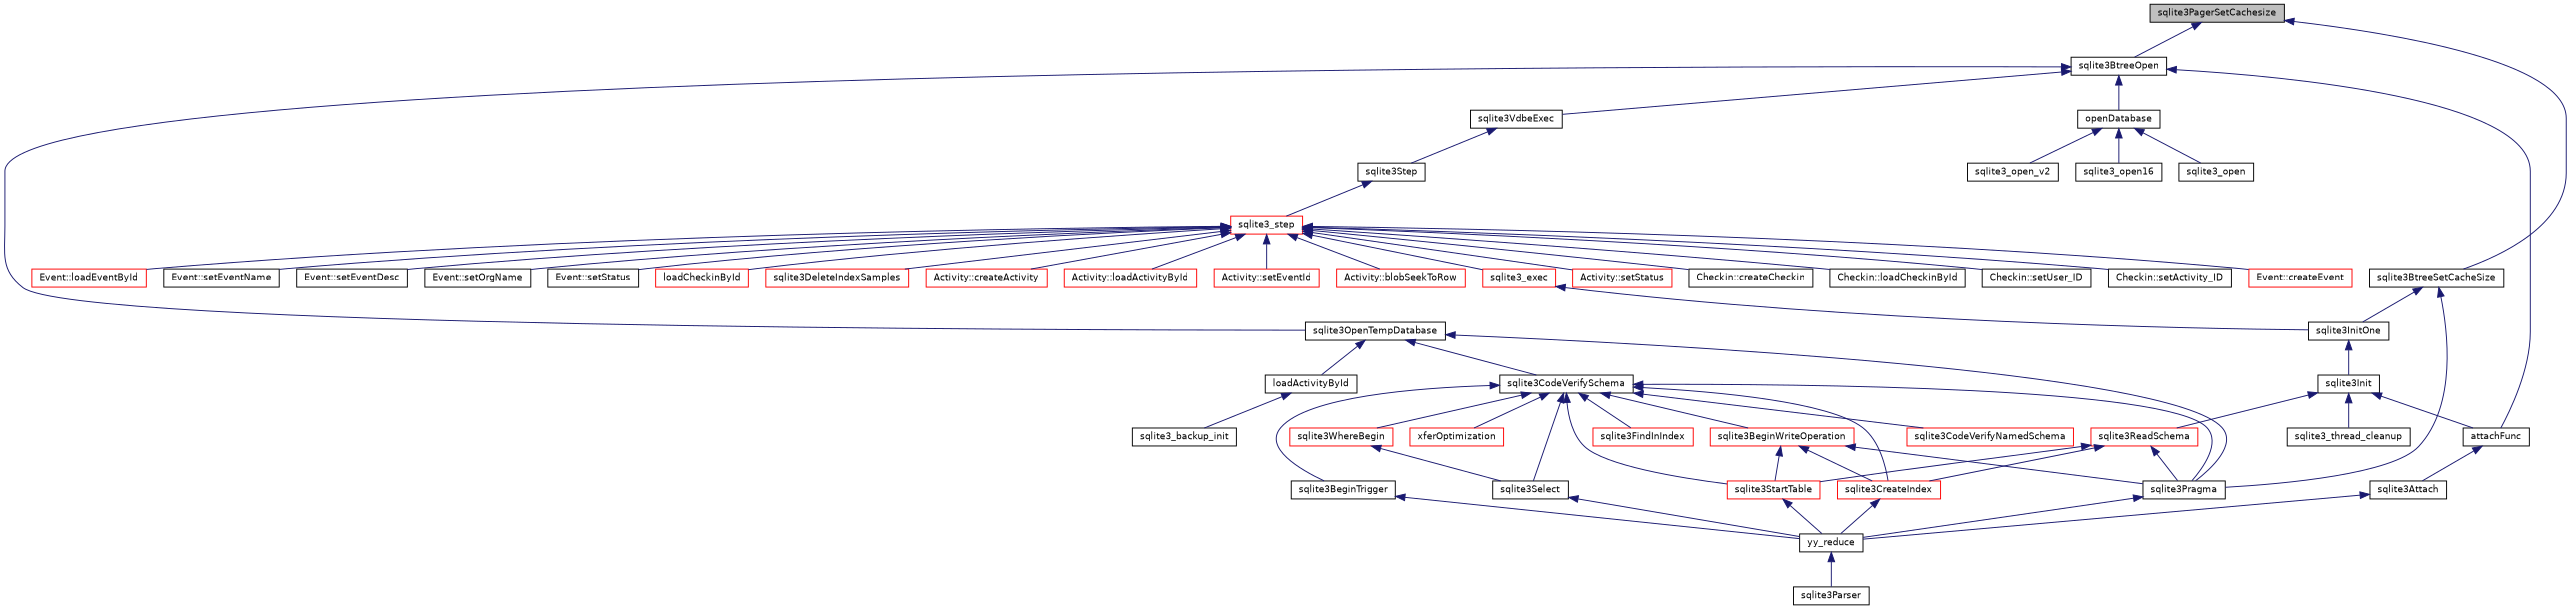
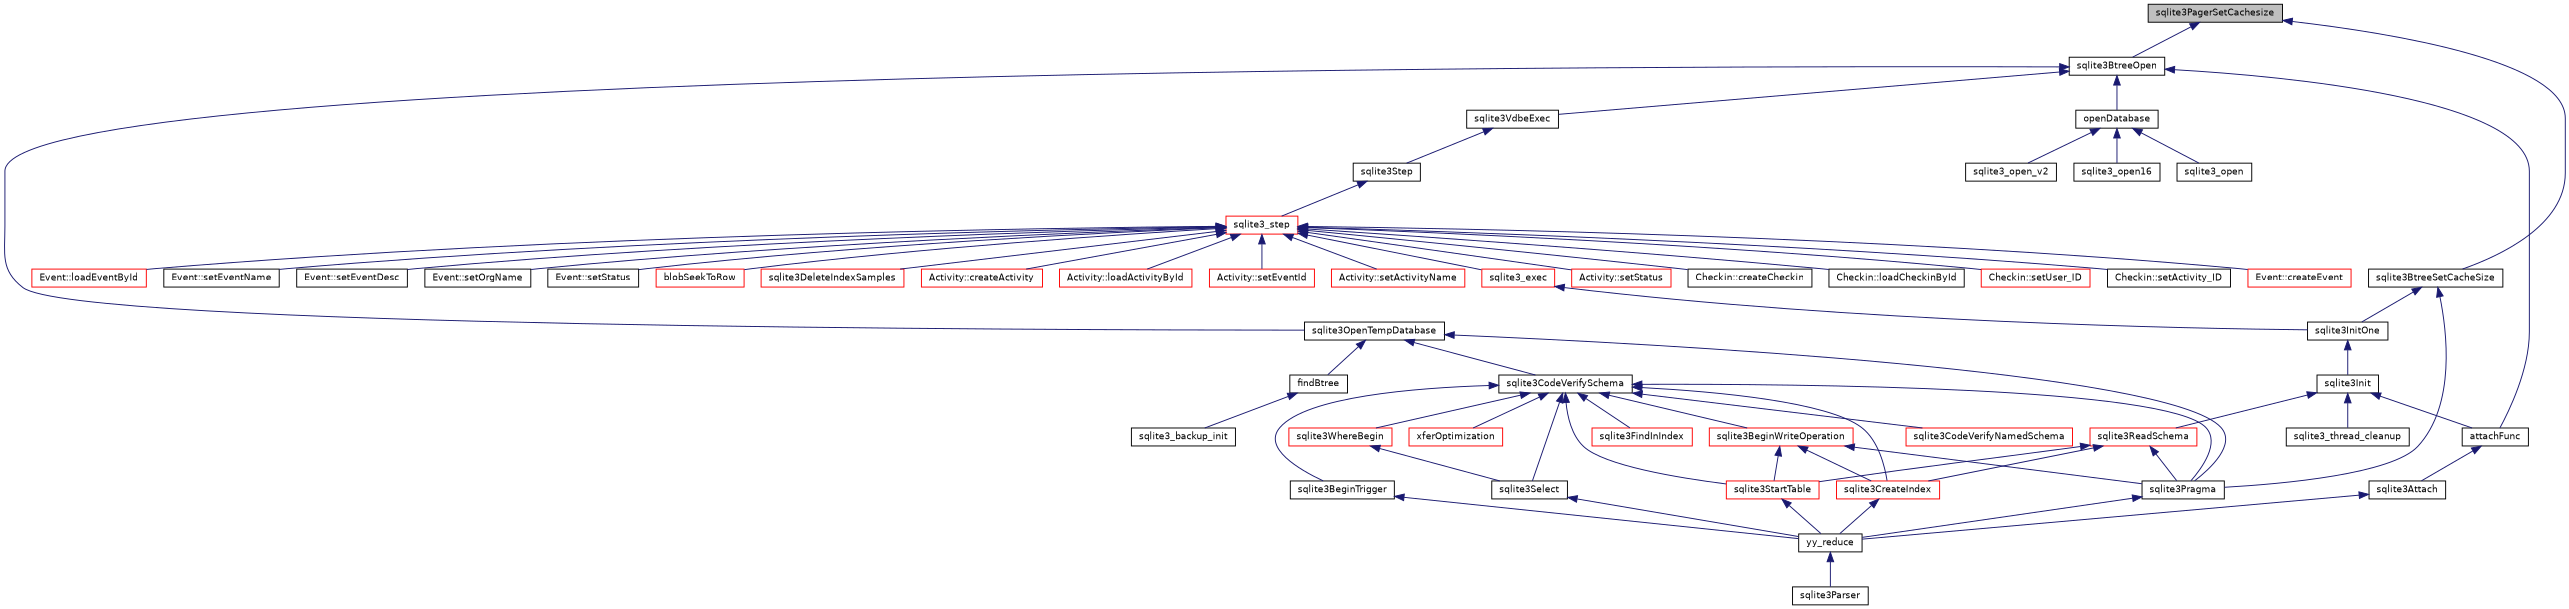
(702, 278) -> (700, 278)
(1401, 278) -> (1398, 278)
(2037, 278) -> (2036, 278)
(1311, 384) -> (1319, 384)
